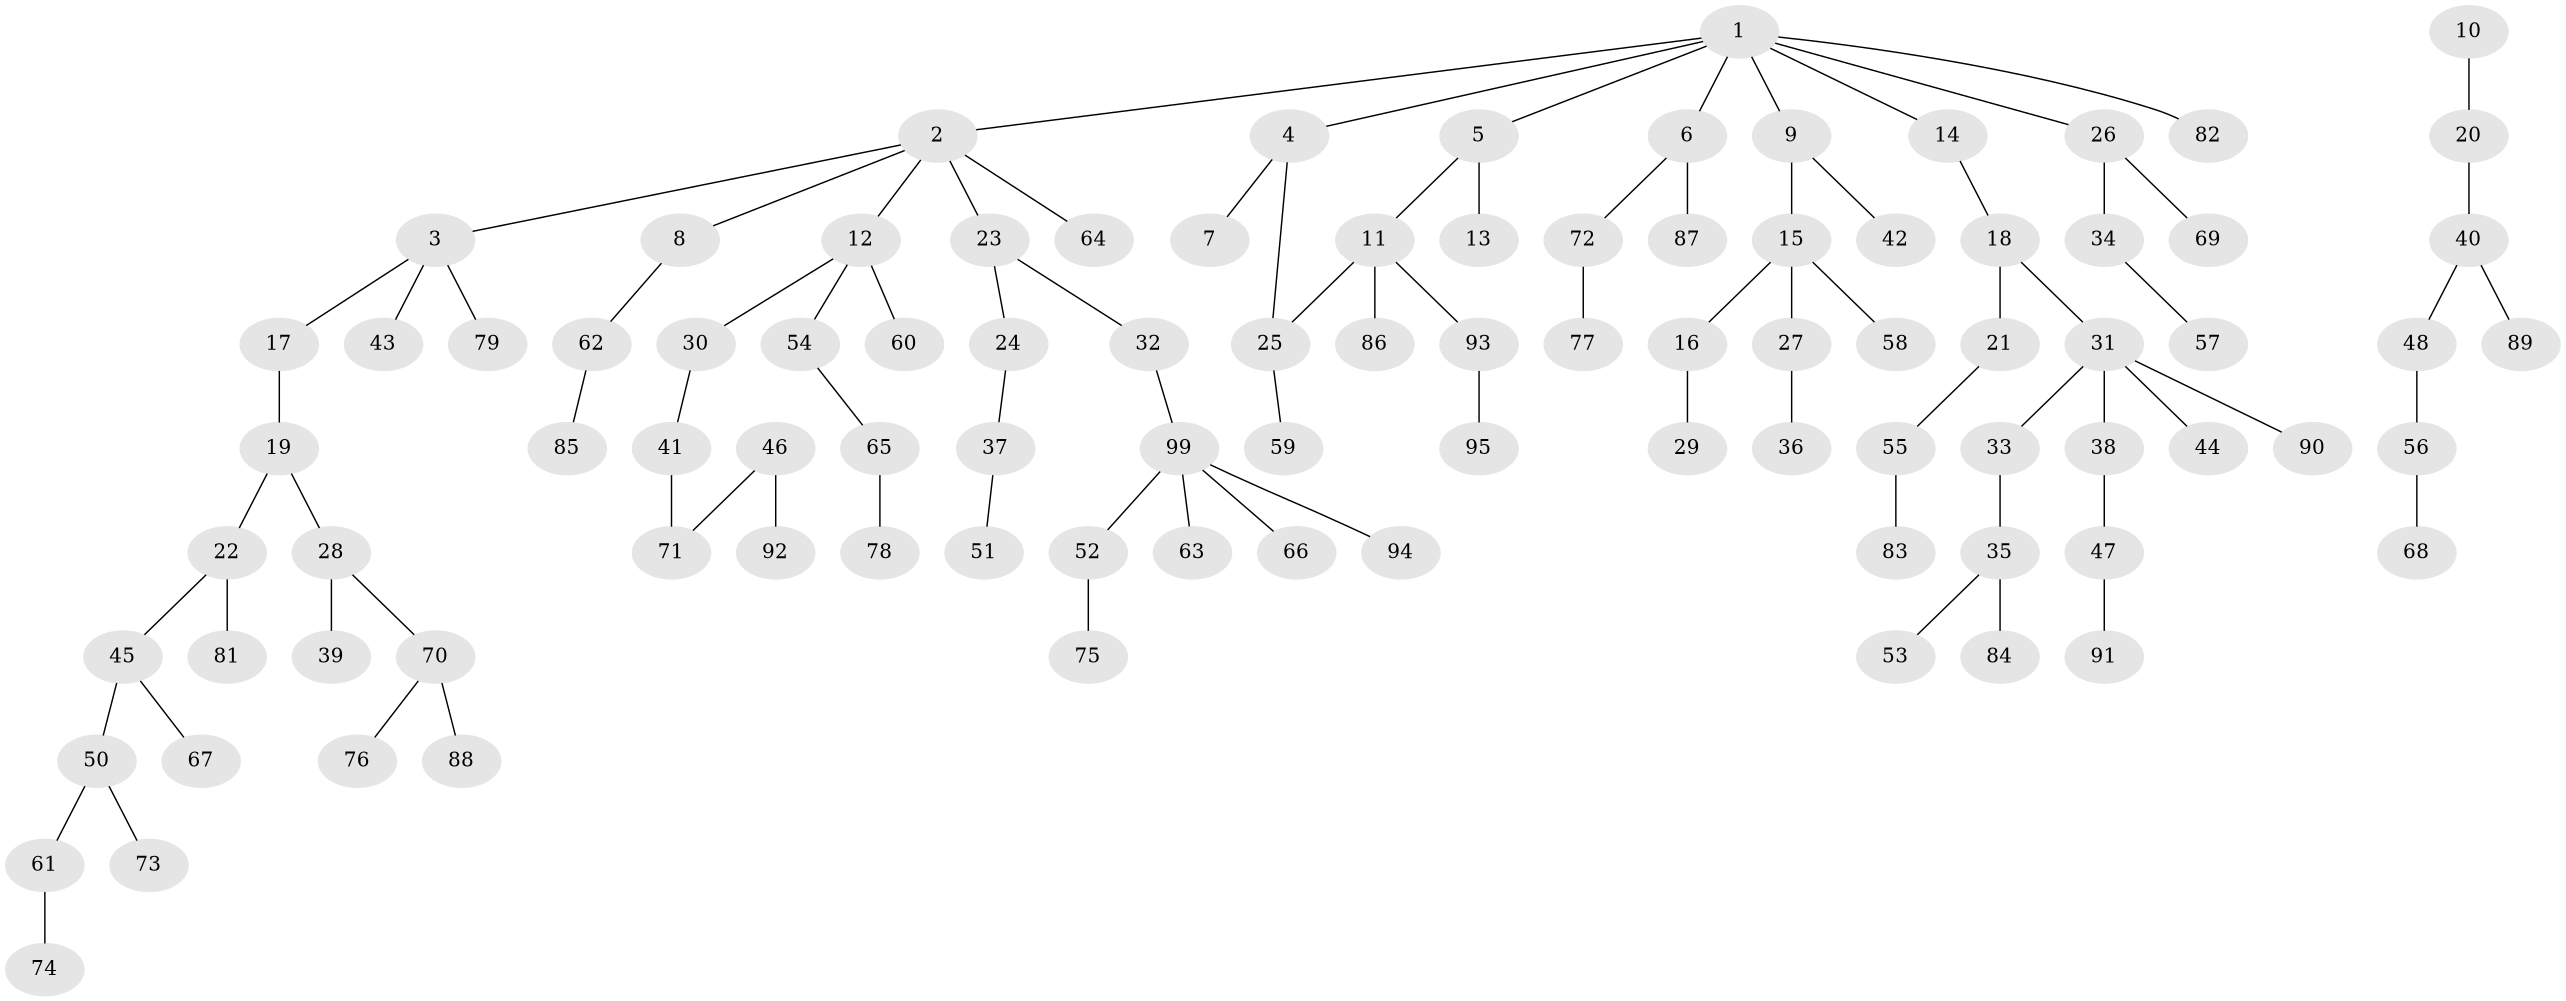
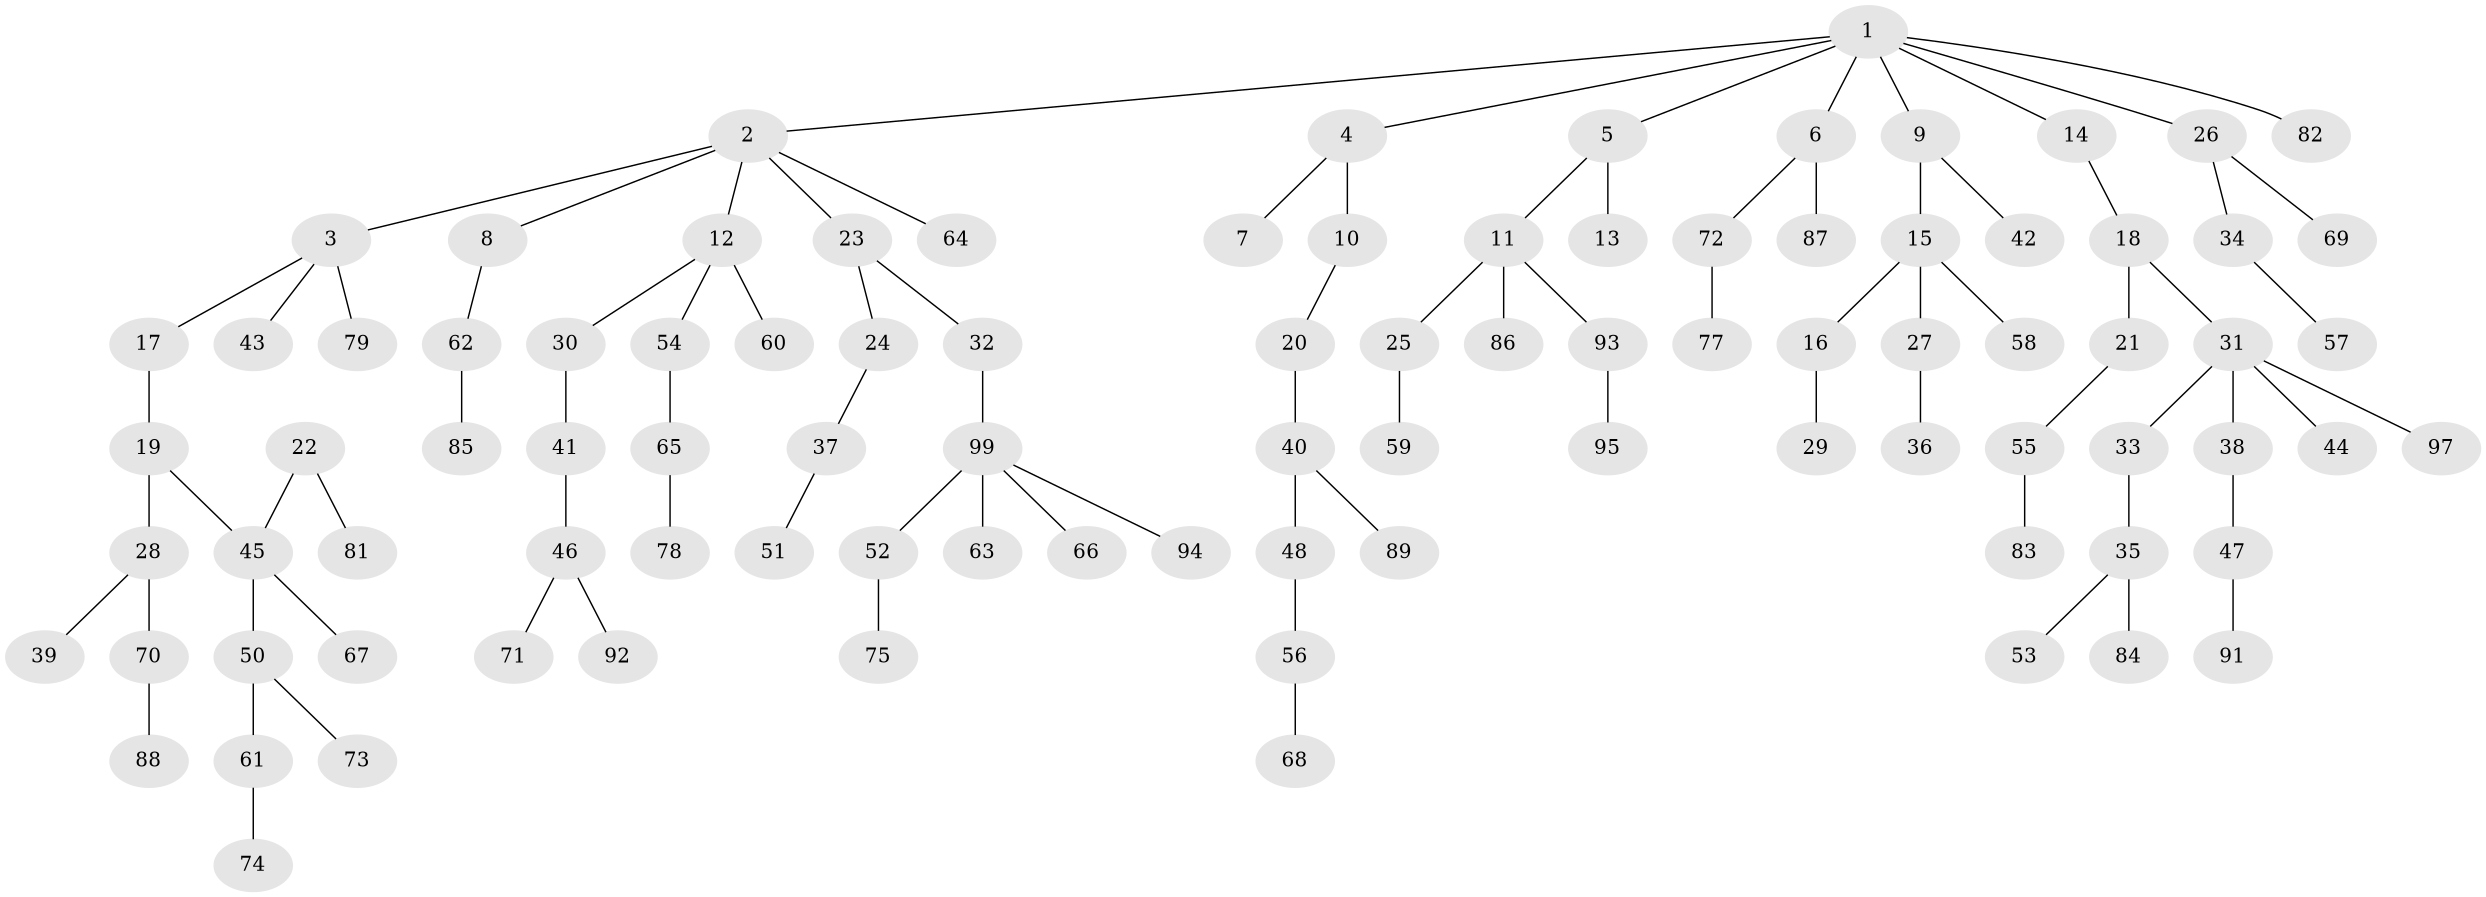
(1280, 240) -> (1347, 188)
(2313, 449) -> (2441, 449)
(253, 501) -> (201, 501)
(672, 501) -> (566, 501)
(357, 761) -> none
